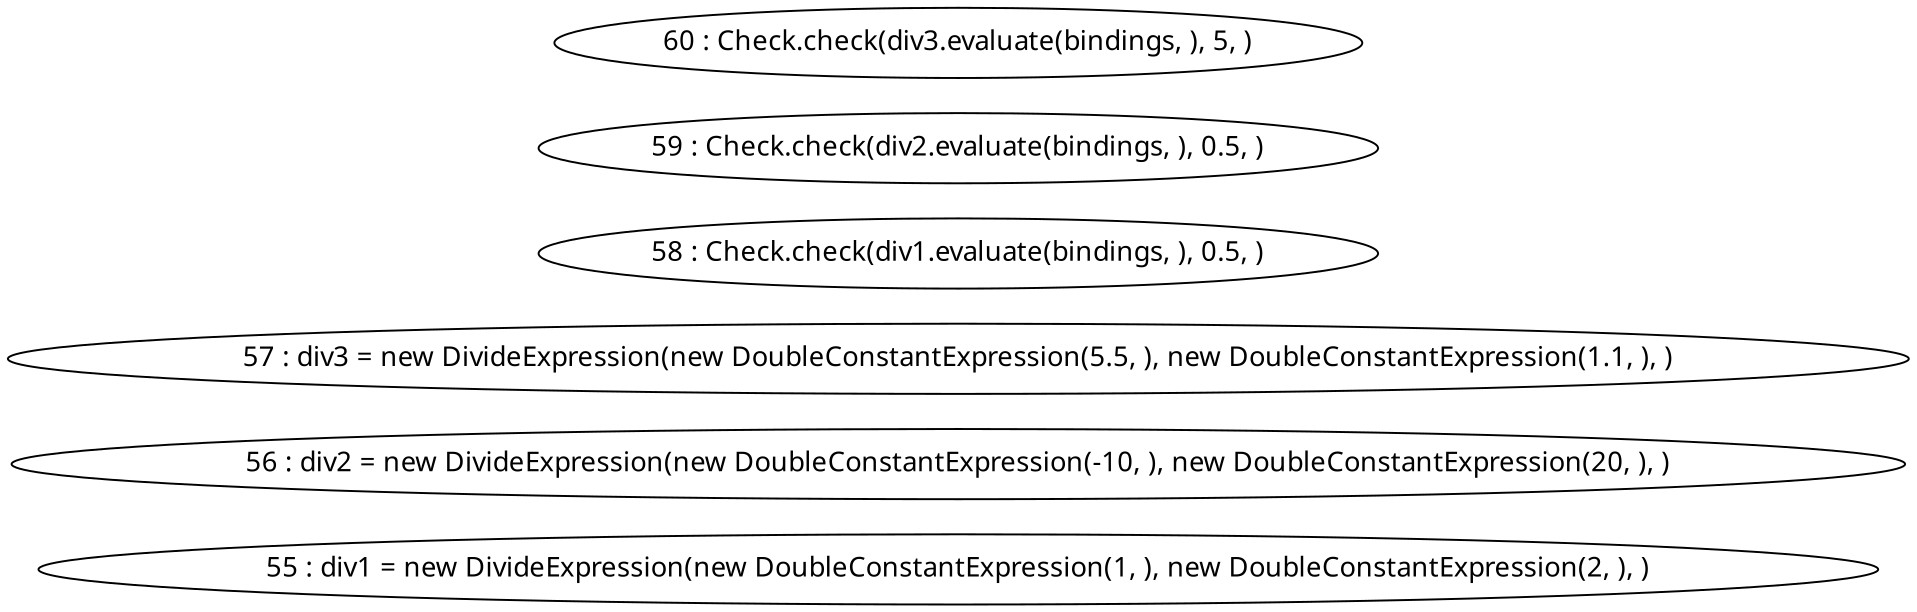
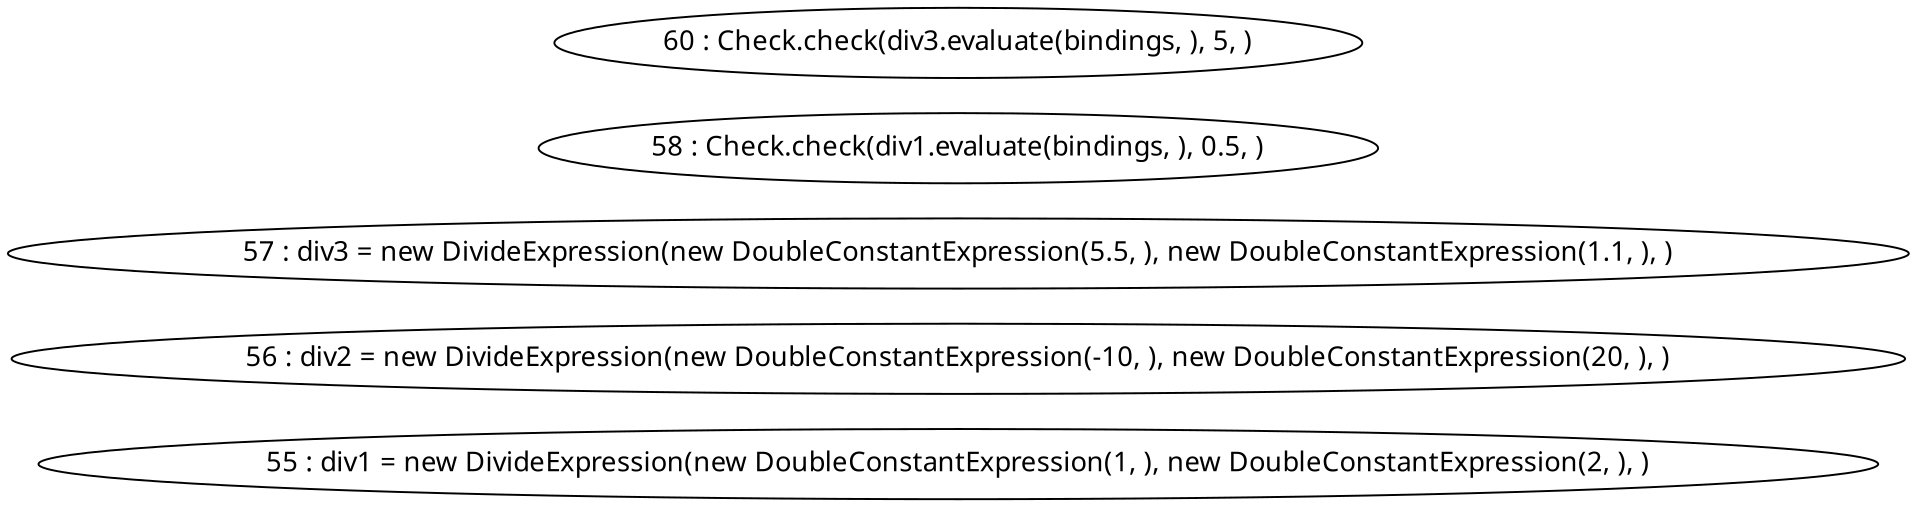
(958, 148) -> none
